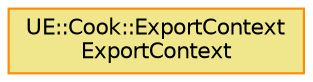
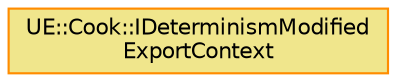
(156, 41) -> (198, 41)
